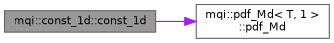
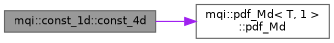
(80, 21) -> (80, 21)
